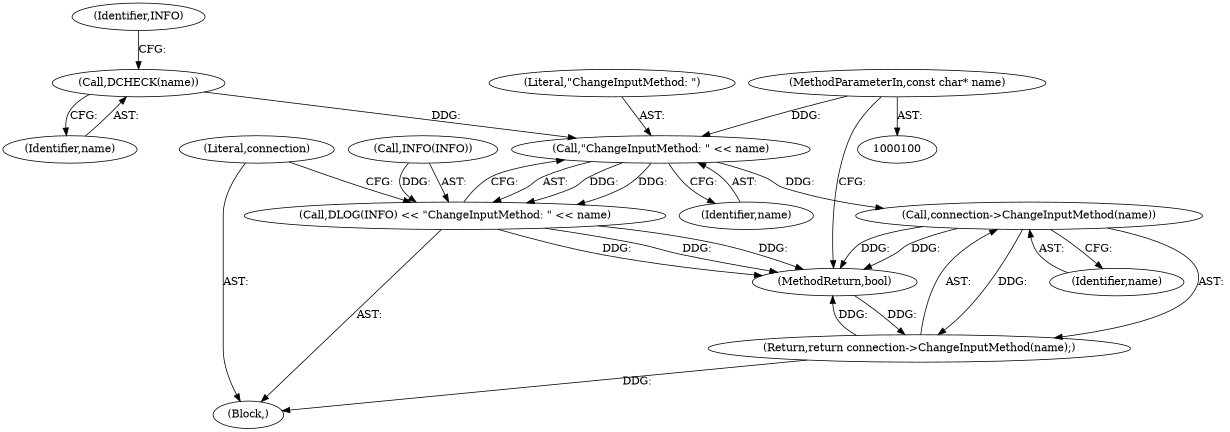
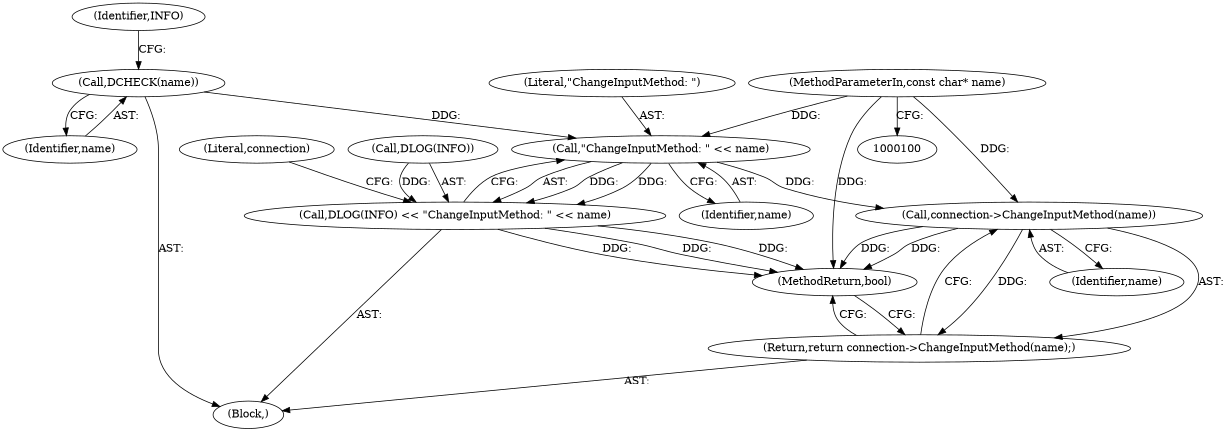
(912, 116) -> (912, 116)
none -> (964, 145)
(423, 149) -> (423, 149)
(854, 183) -> (854, 183)
(223, 277) -> (158, 263)
(960, 282) -> (960, 282)
(855, 315) -> (855, 315)
(904, 315) -> (904, 315)
(639, 382) -> (639, 382)
